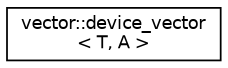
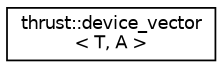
(114, 34) -> (111, 34)
